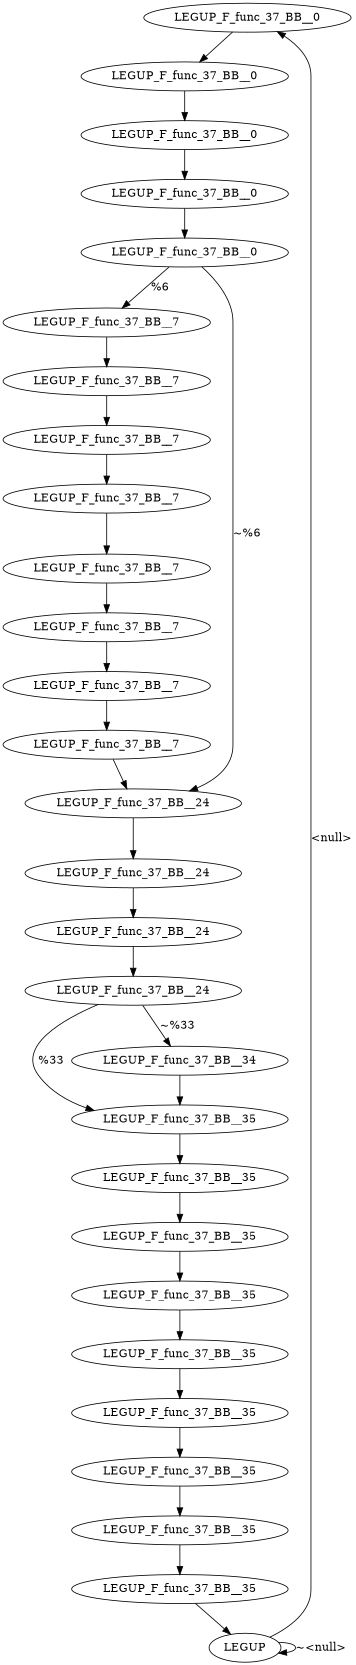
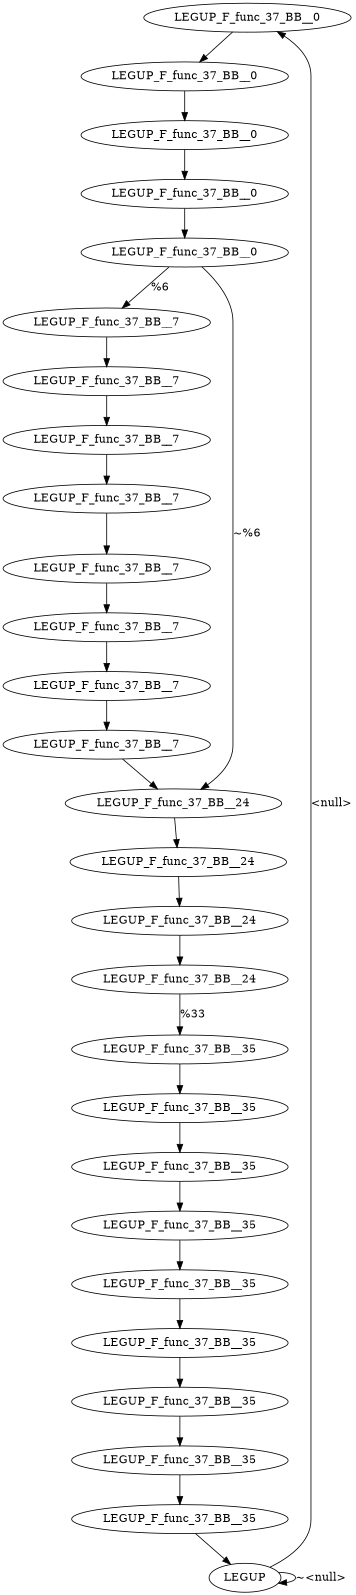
(180, 1061) -> none
